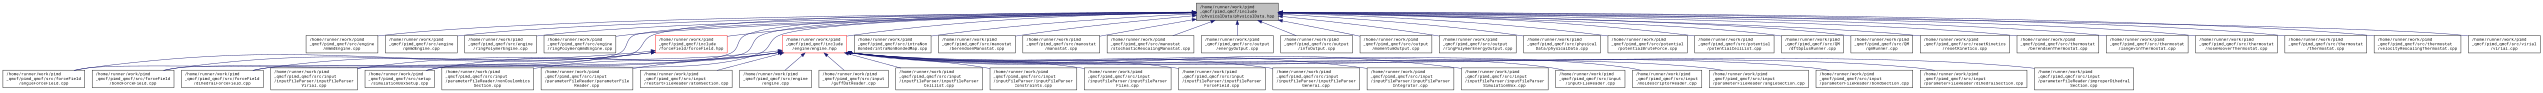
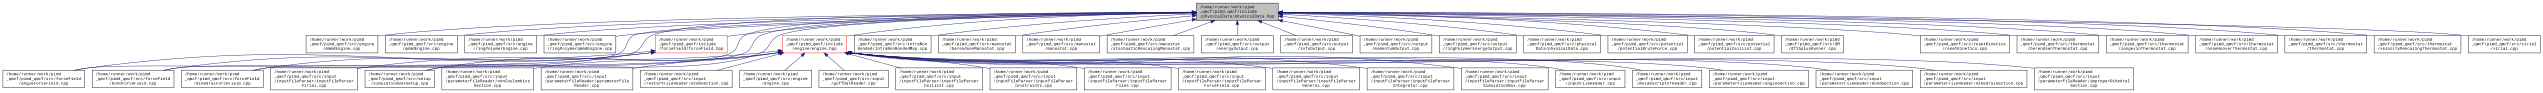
(1882, 44) -> none
